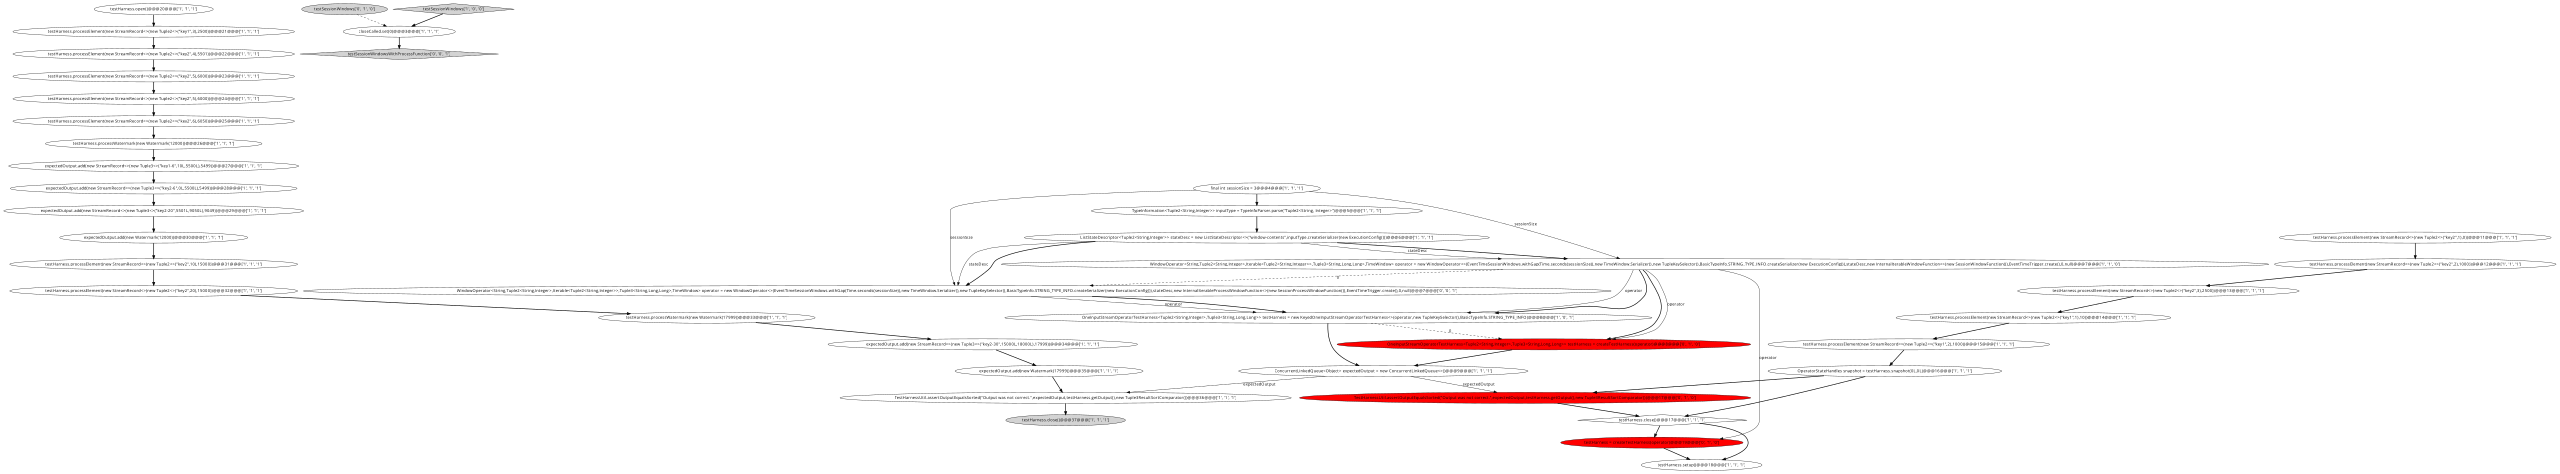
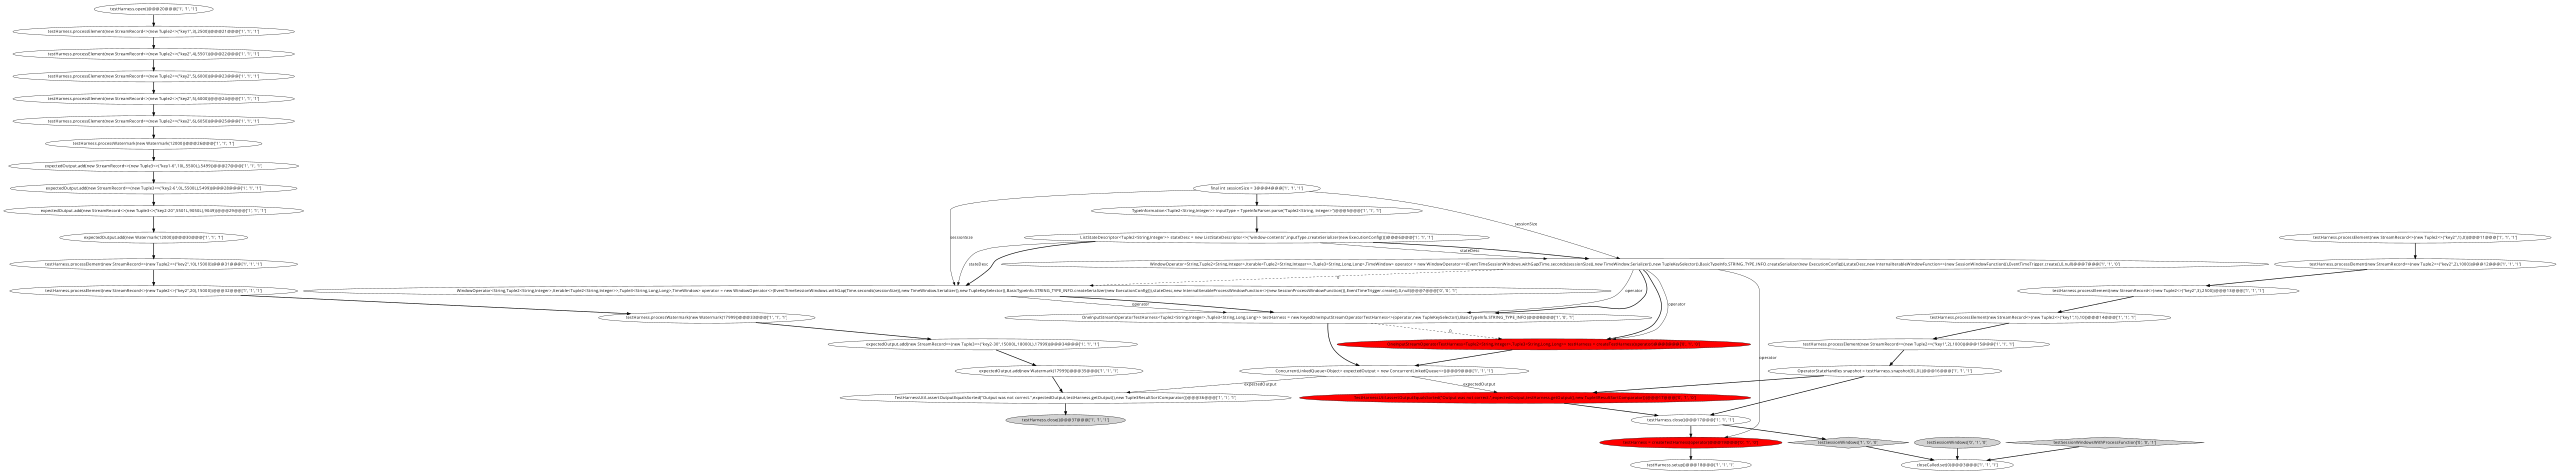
(370, 20) -> (1957, 452)
(399, 41) -> (2035, 453)
(1662, 420) -> (1691, 420)
(1739, 432) -> (1772, 432)
